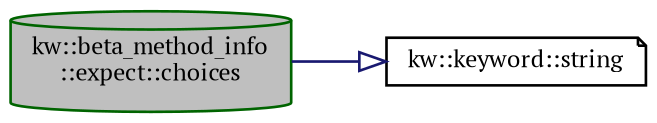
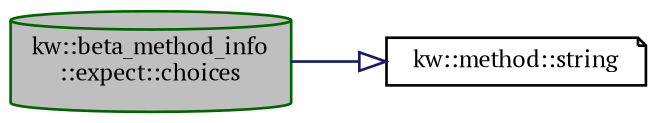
(516, 62) -> (516, 62)
